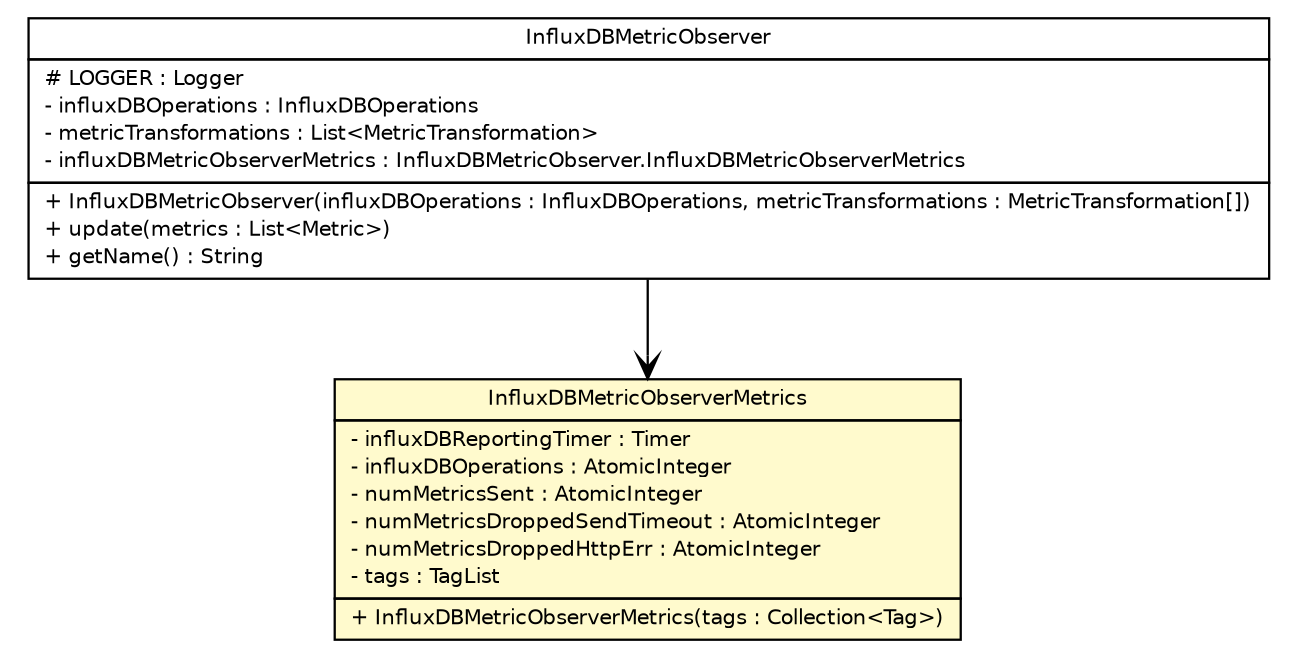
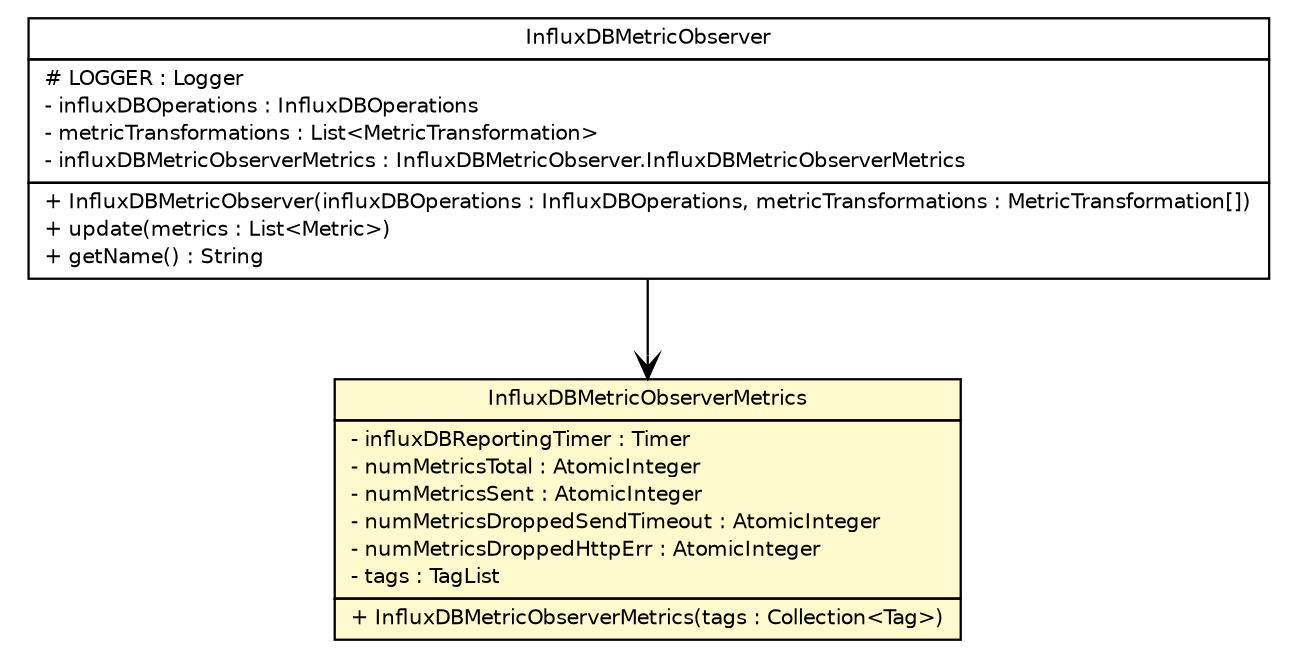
(541, 467) -> (527, 467)
